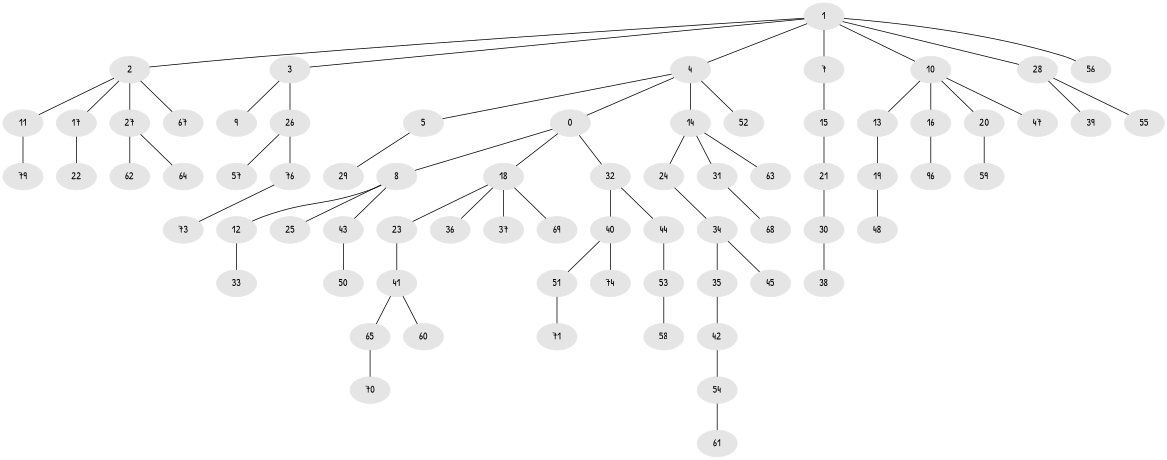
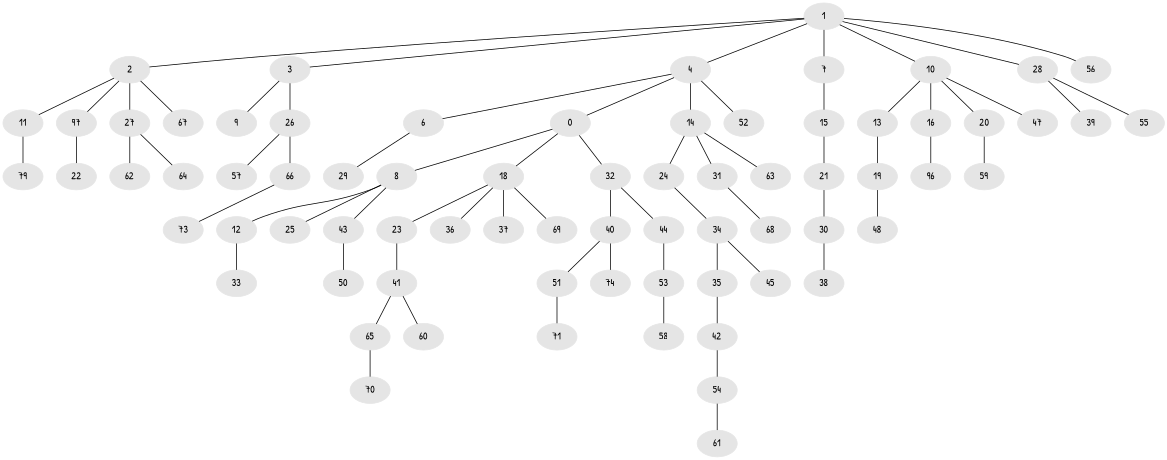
(76, 123) -> (76, 123)
(423, 123) -> (423, 123)
(290, 177) -> (290, 177)
